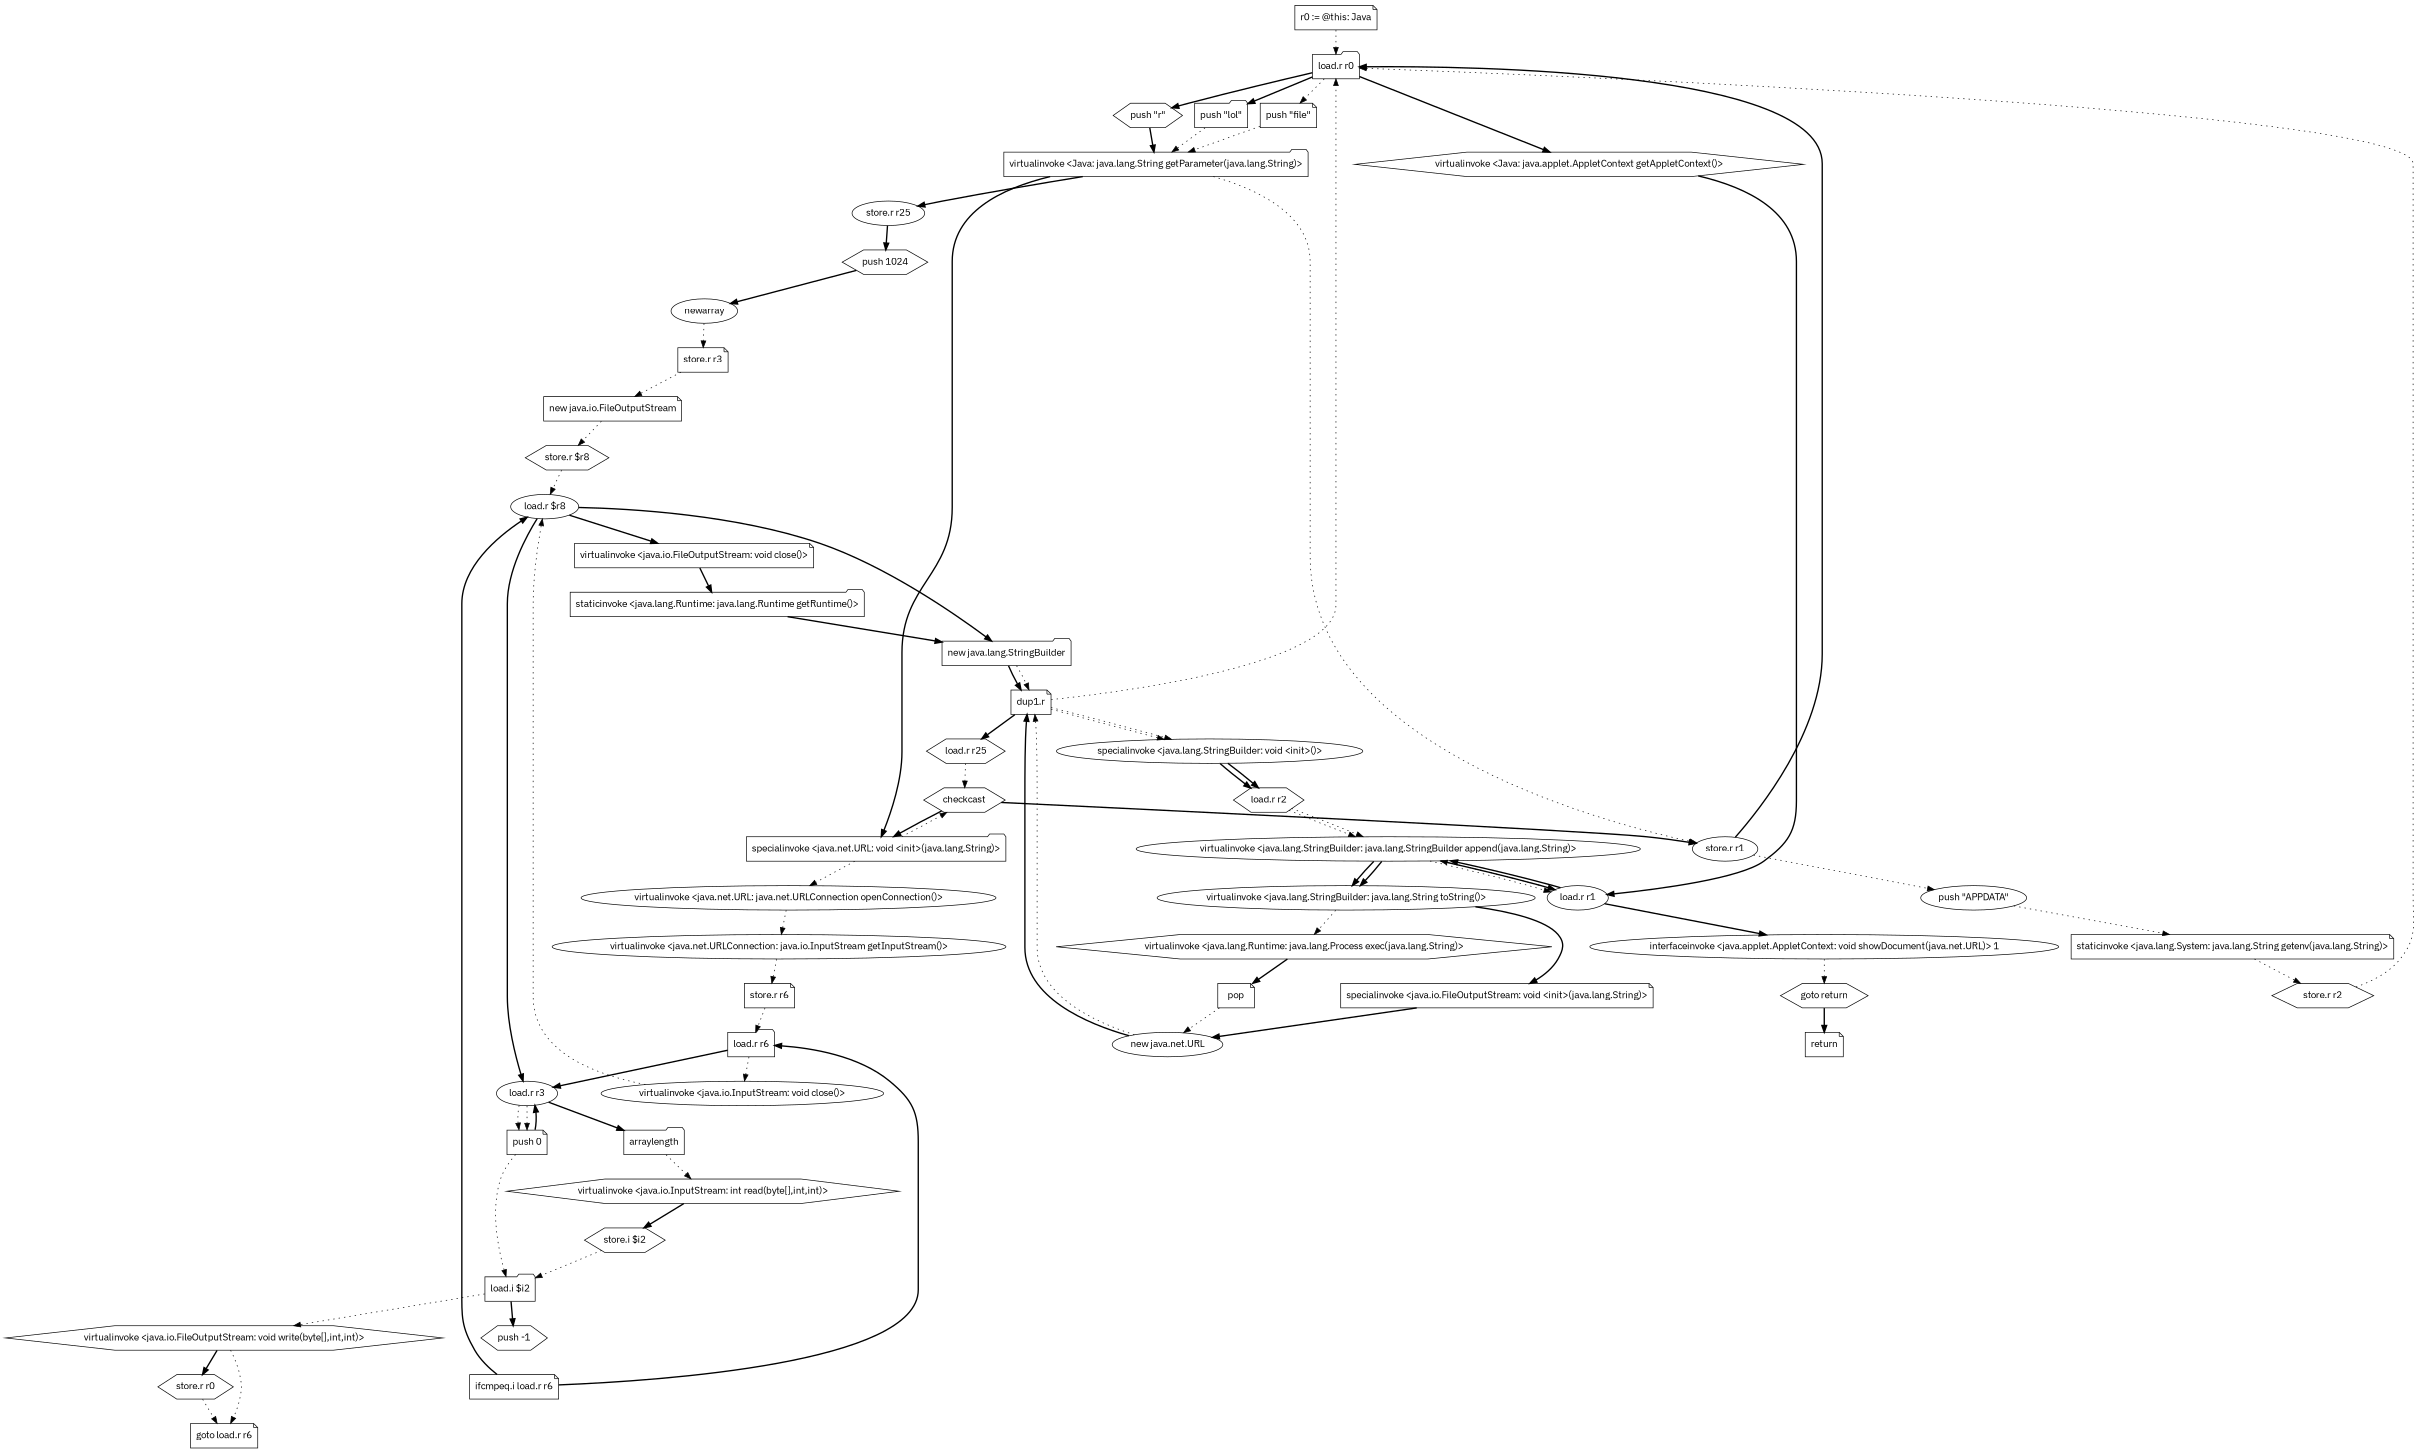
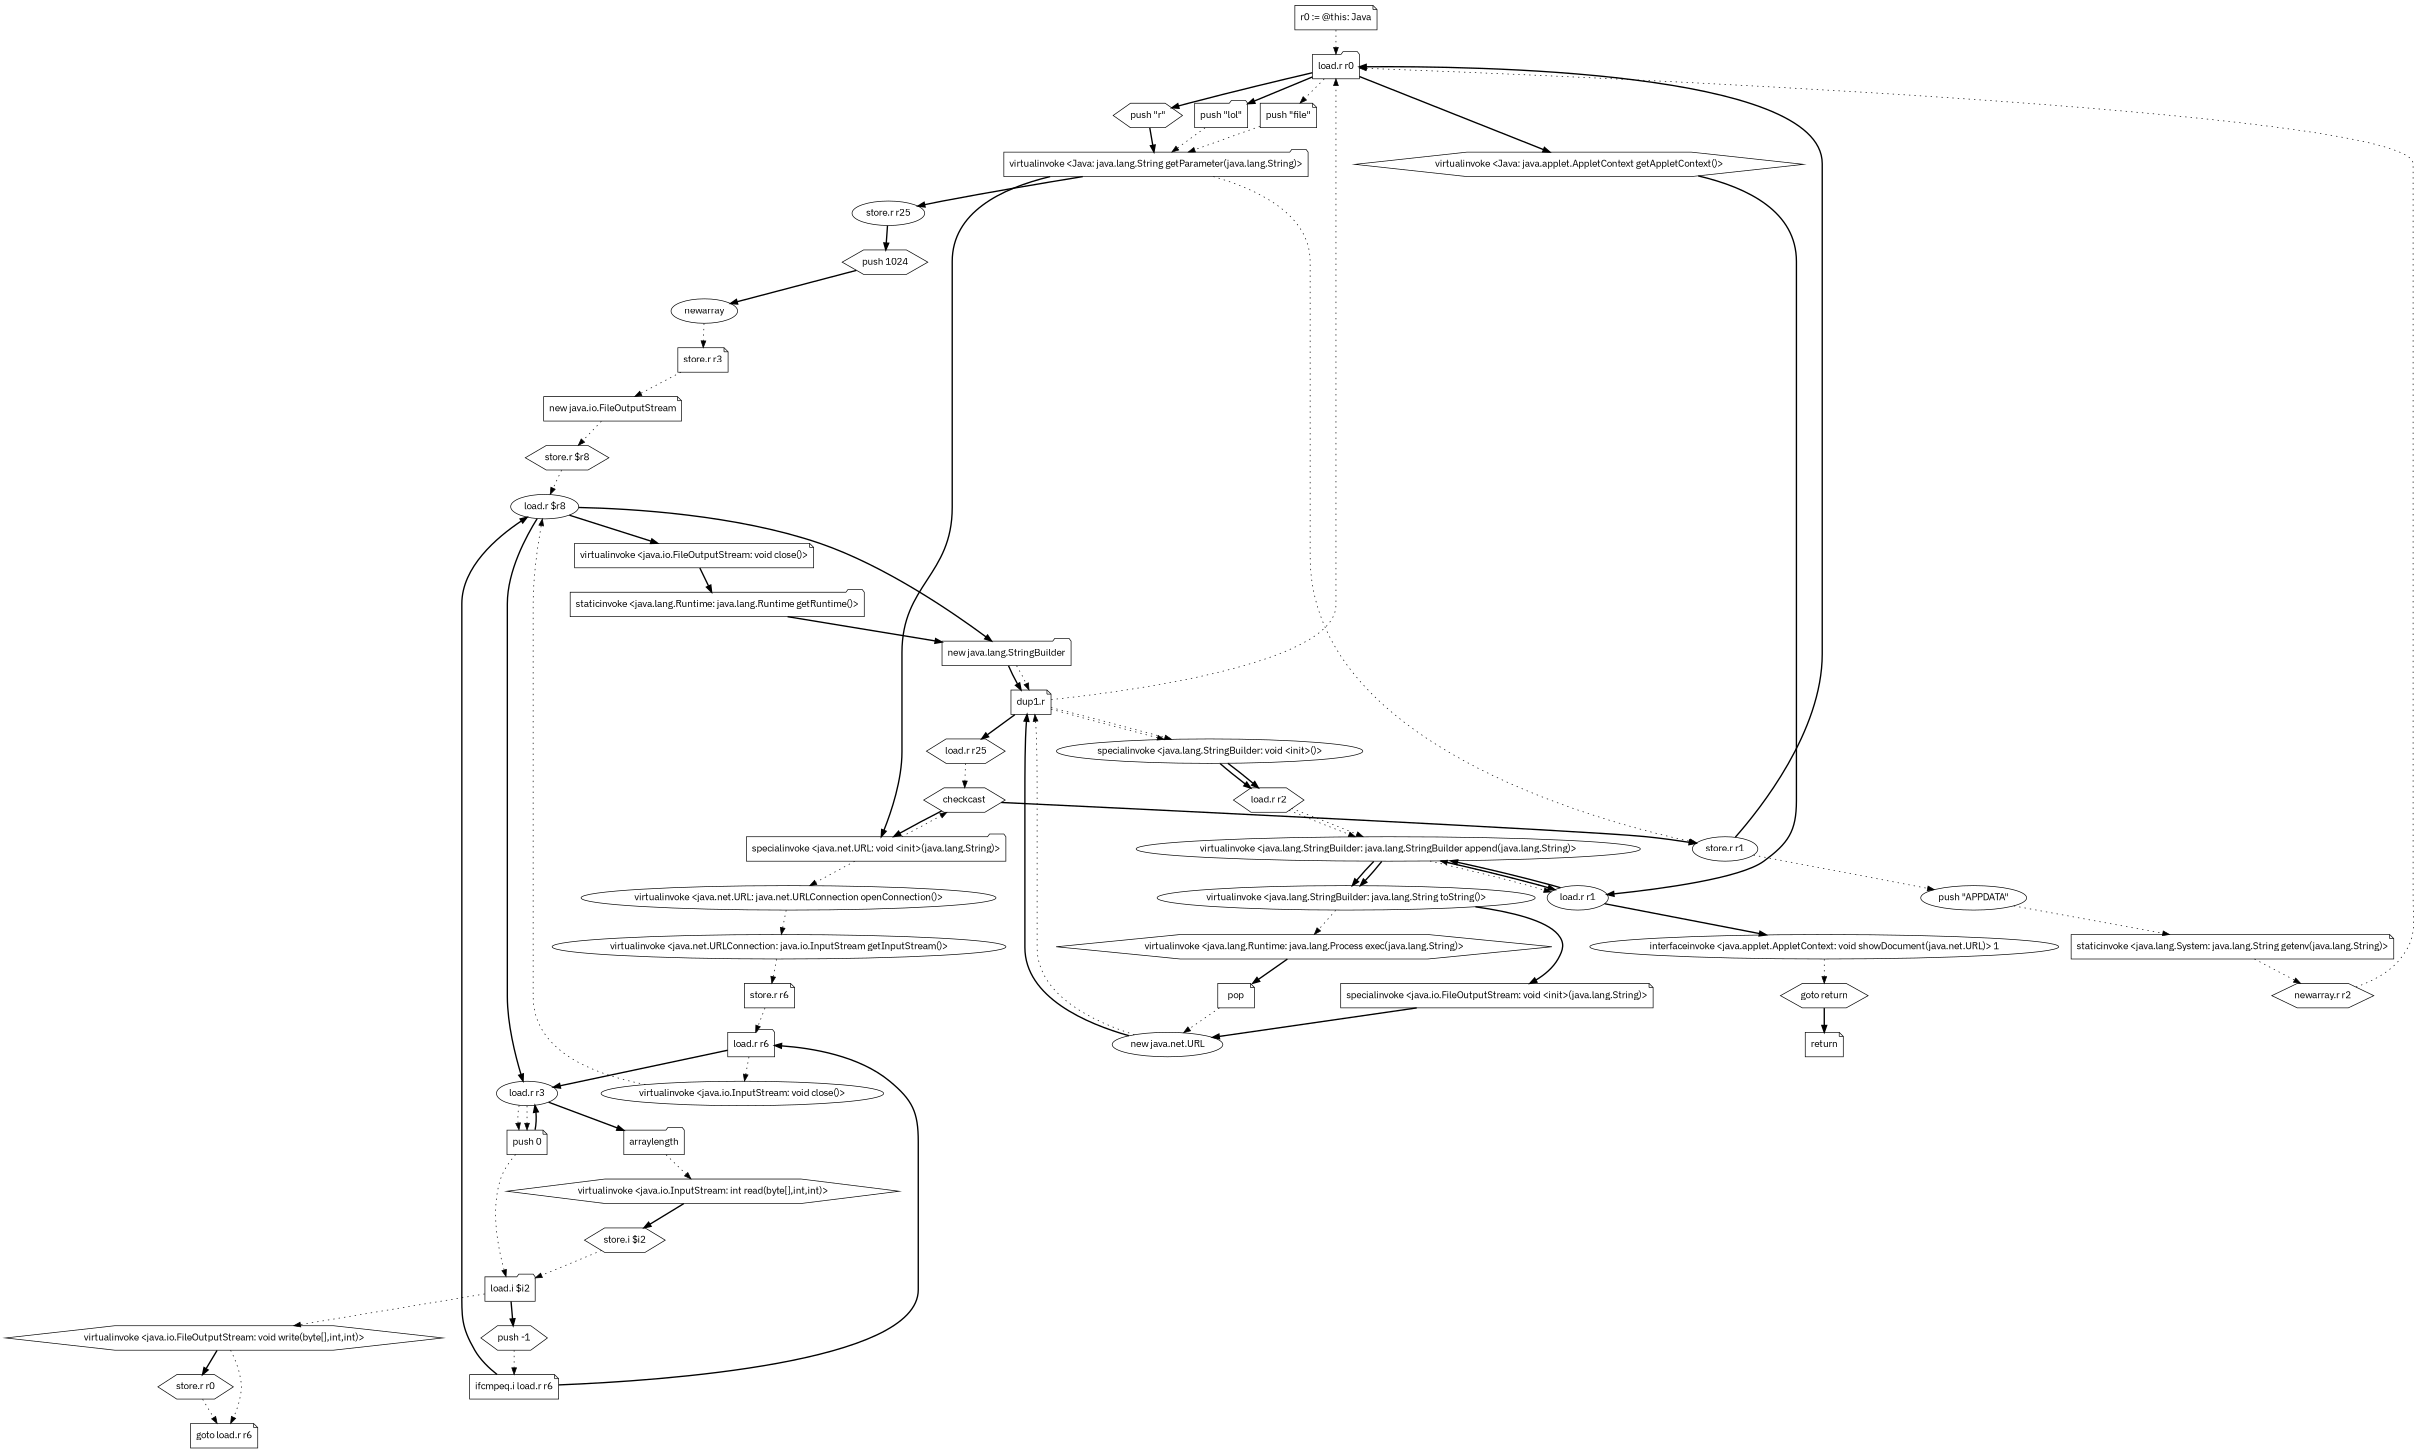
(2323, 996) -> (2323, 996)
none -> (514, 1359)
